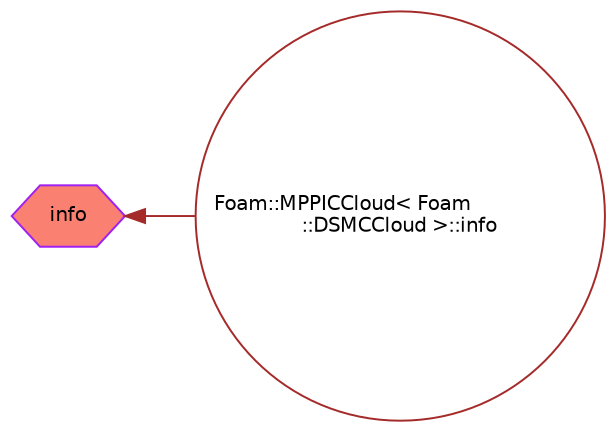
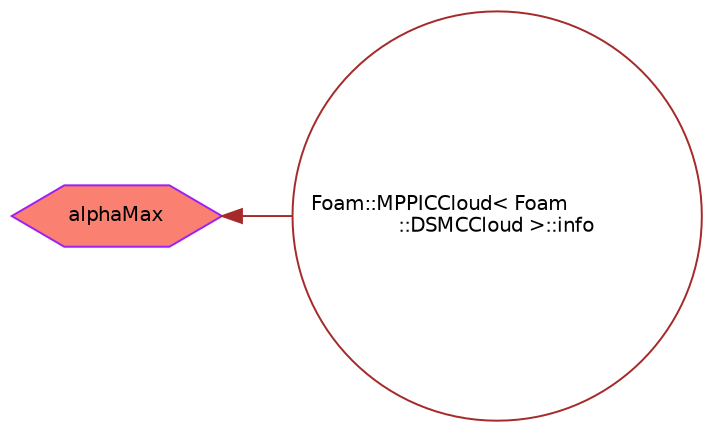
(68, 216) -> (117, 216)
